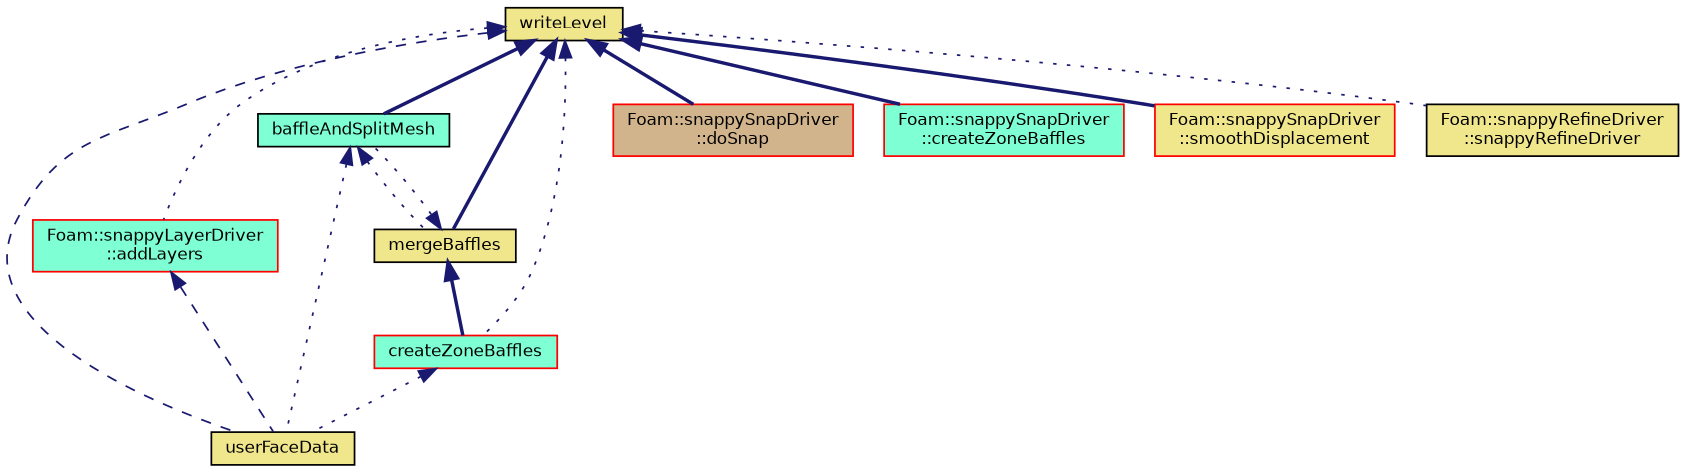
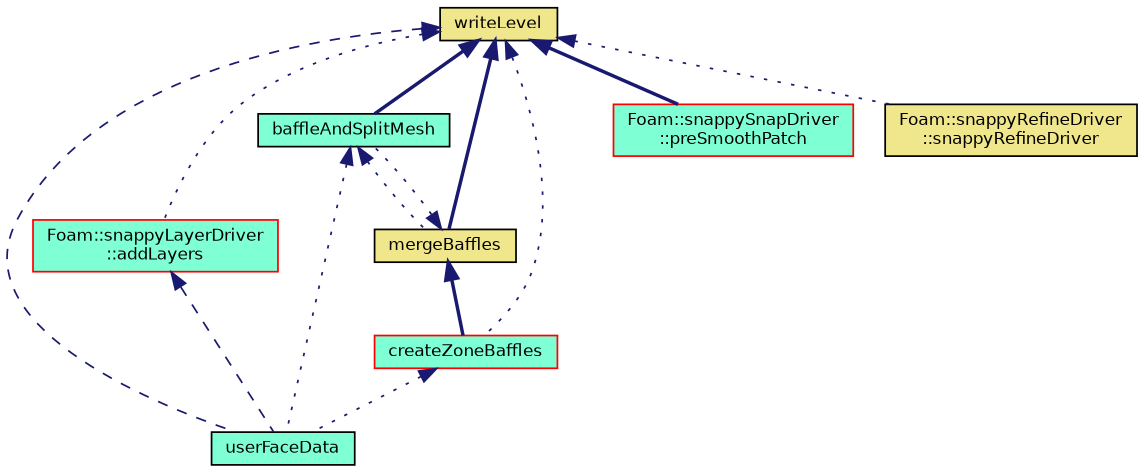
(733, 130) -> none
(1004, 130) -> (733, 130)
(1275, 130) -> none
(283, 448) -> (283, 448)
